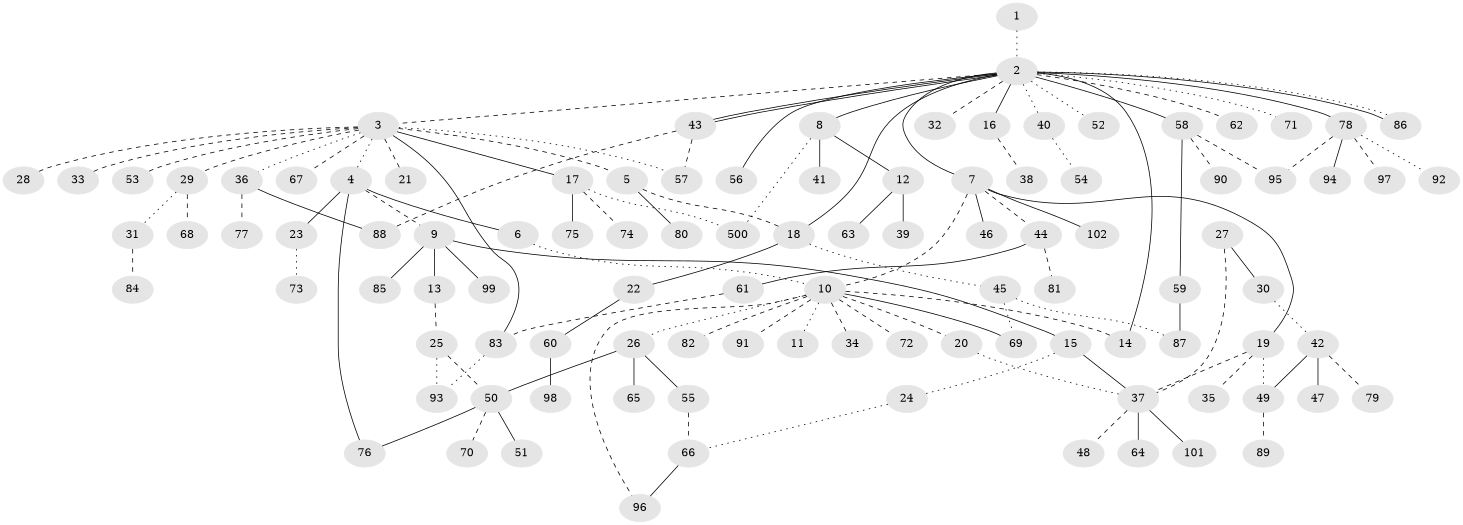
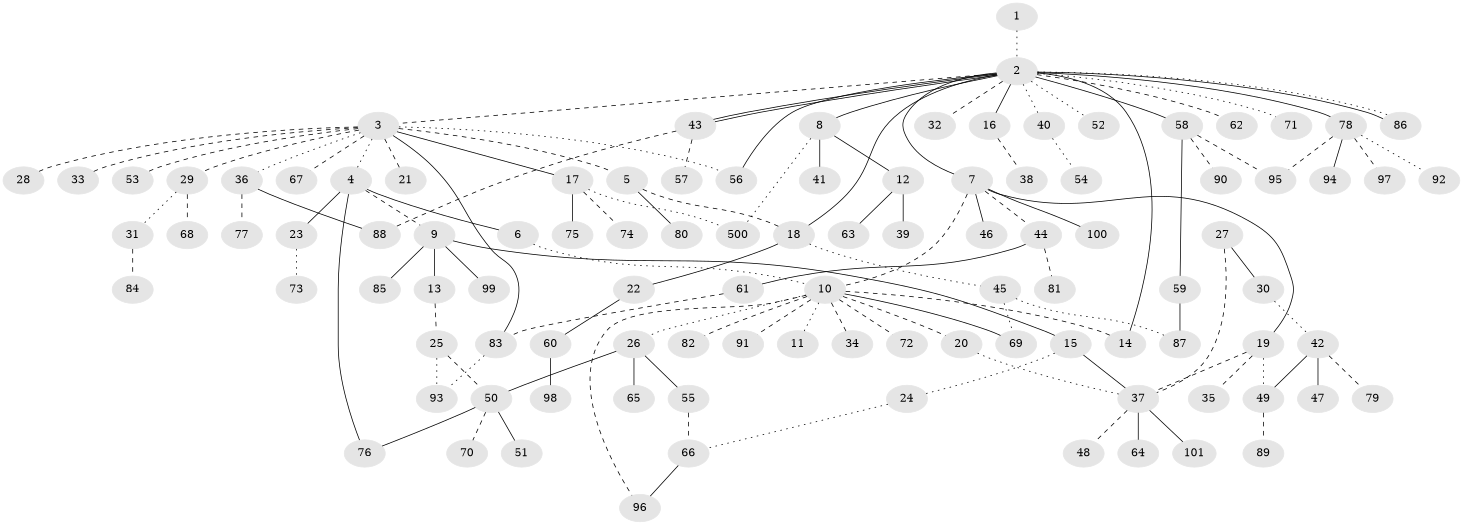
(534, 141) -> (561, 138)
(1097, 235) -> (1097, 235)
